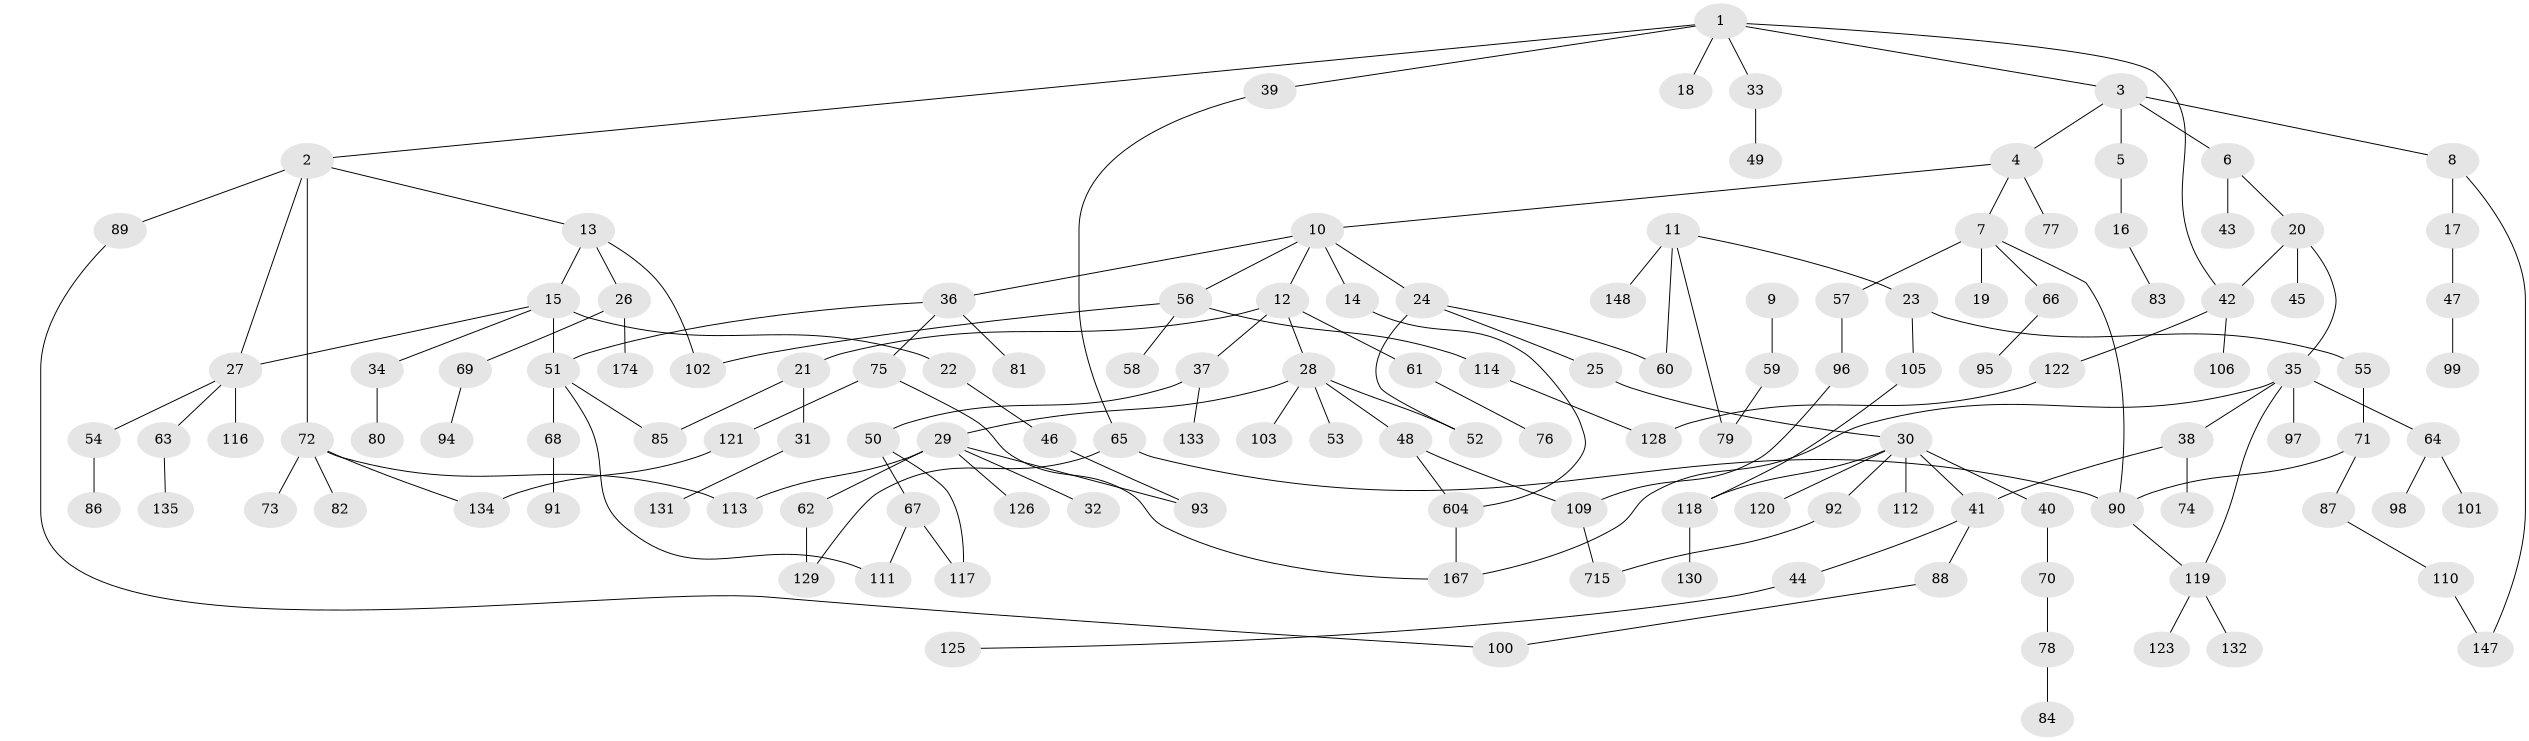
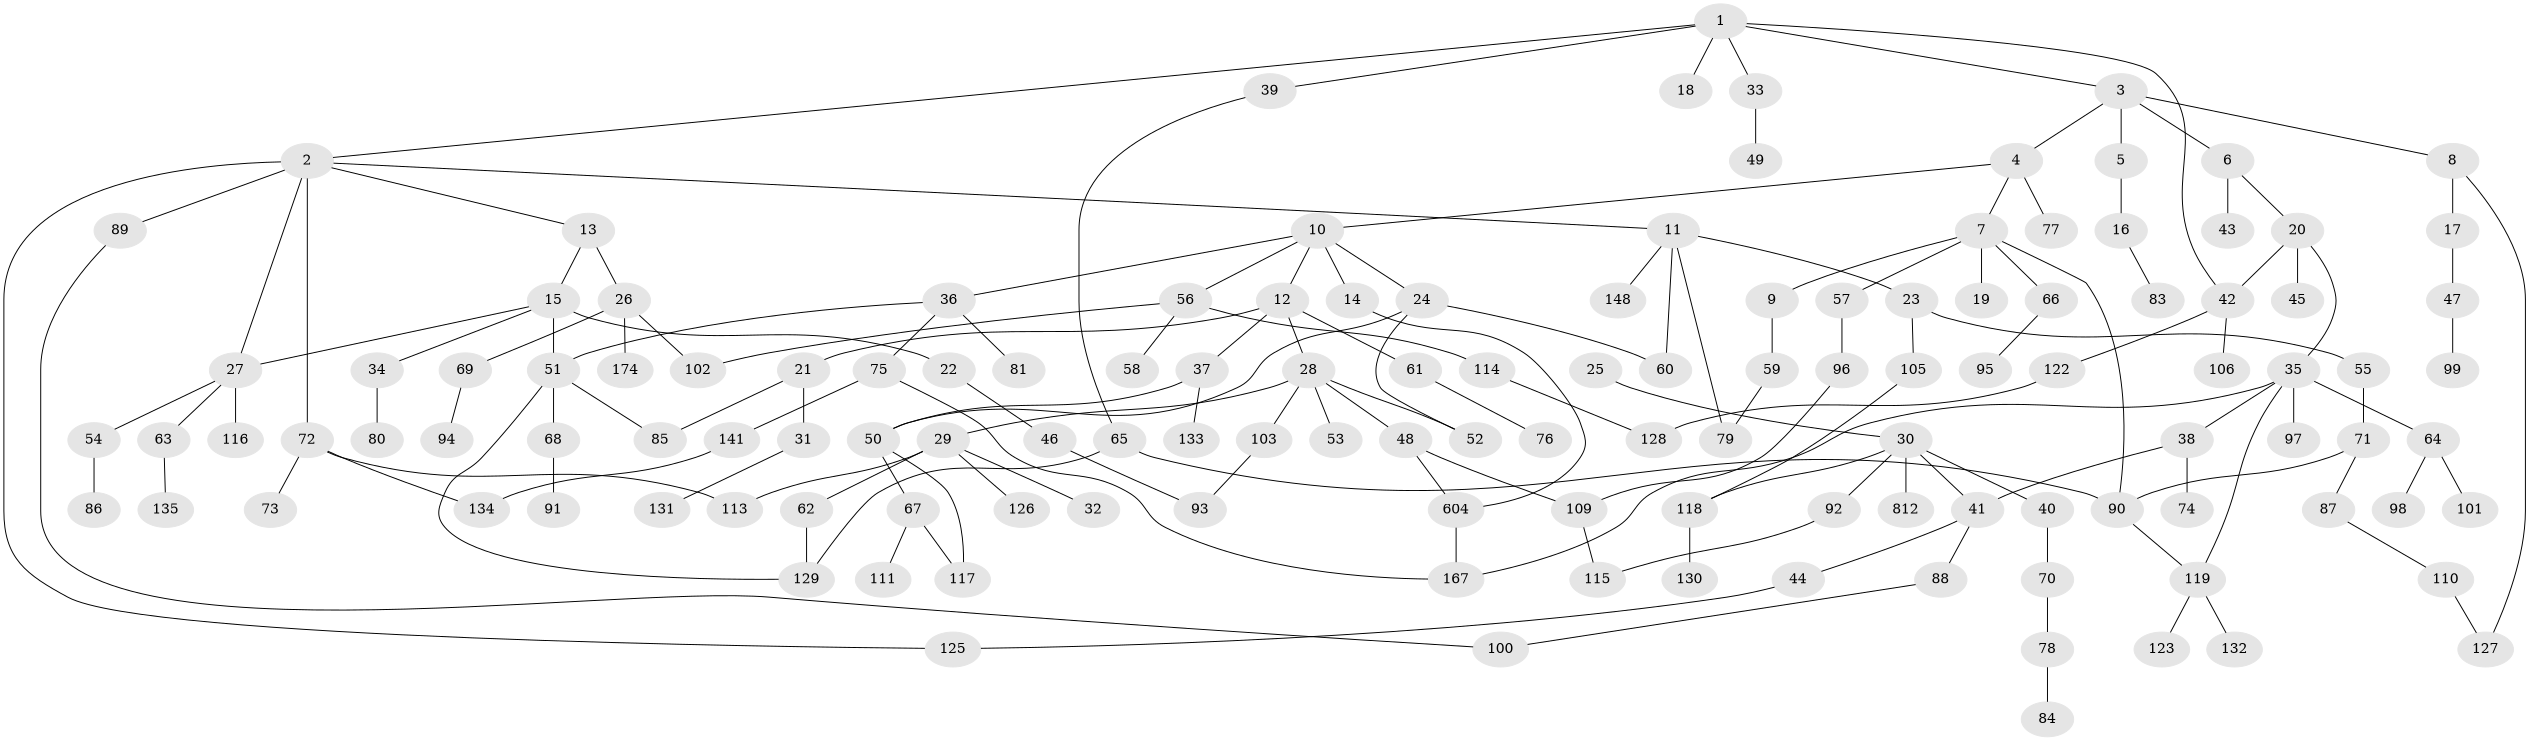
none -> (990, 195)
none -> (1874, 261)
(663, 288) -> (667, 340)
(1509, 335) -> (1236, 388)
(732, 440) -> (732, 440)
(1072, 475) -> (1229, 478)
(340, 510) -> none
(1762, 510) -> none
(1906, 510) -> (1906, 510)
(663, 550) -> (517, 559)
(1598, 580) -> (1598, 580)
none -> (163, 616)
(2486, 650) -> (2486, 650)
